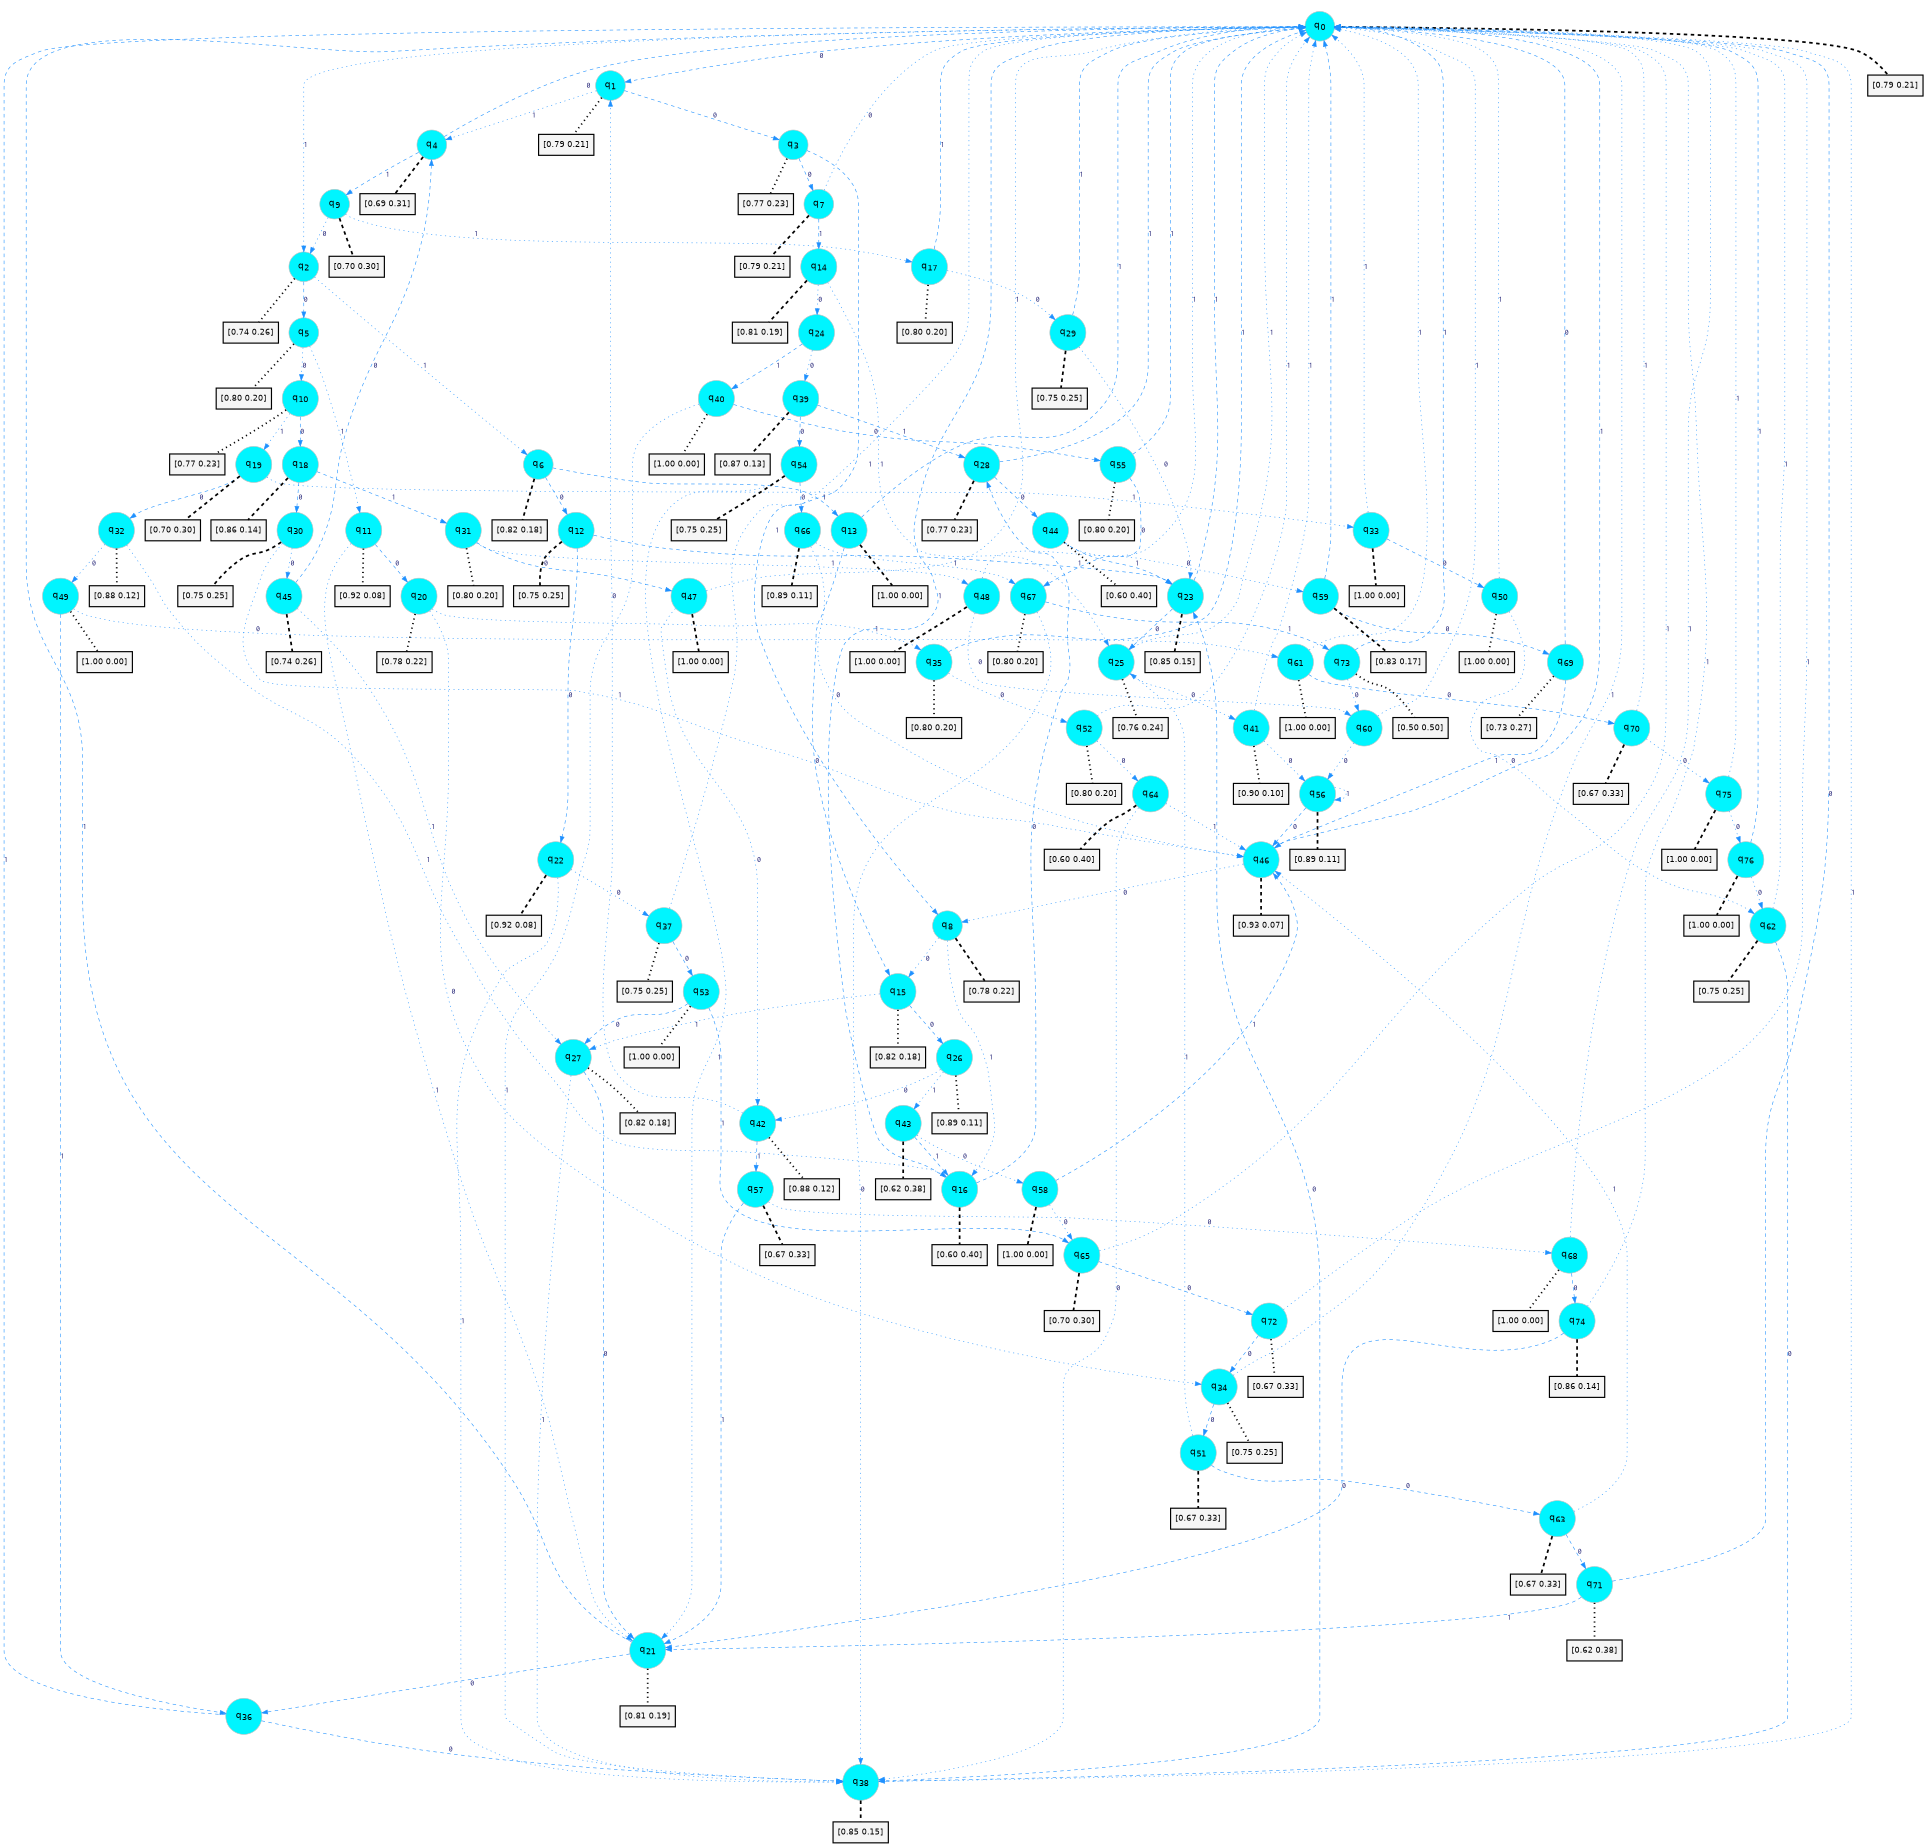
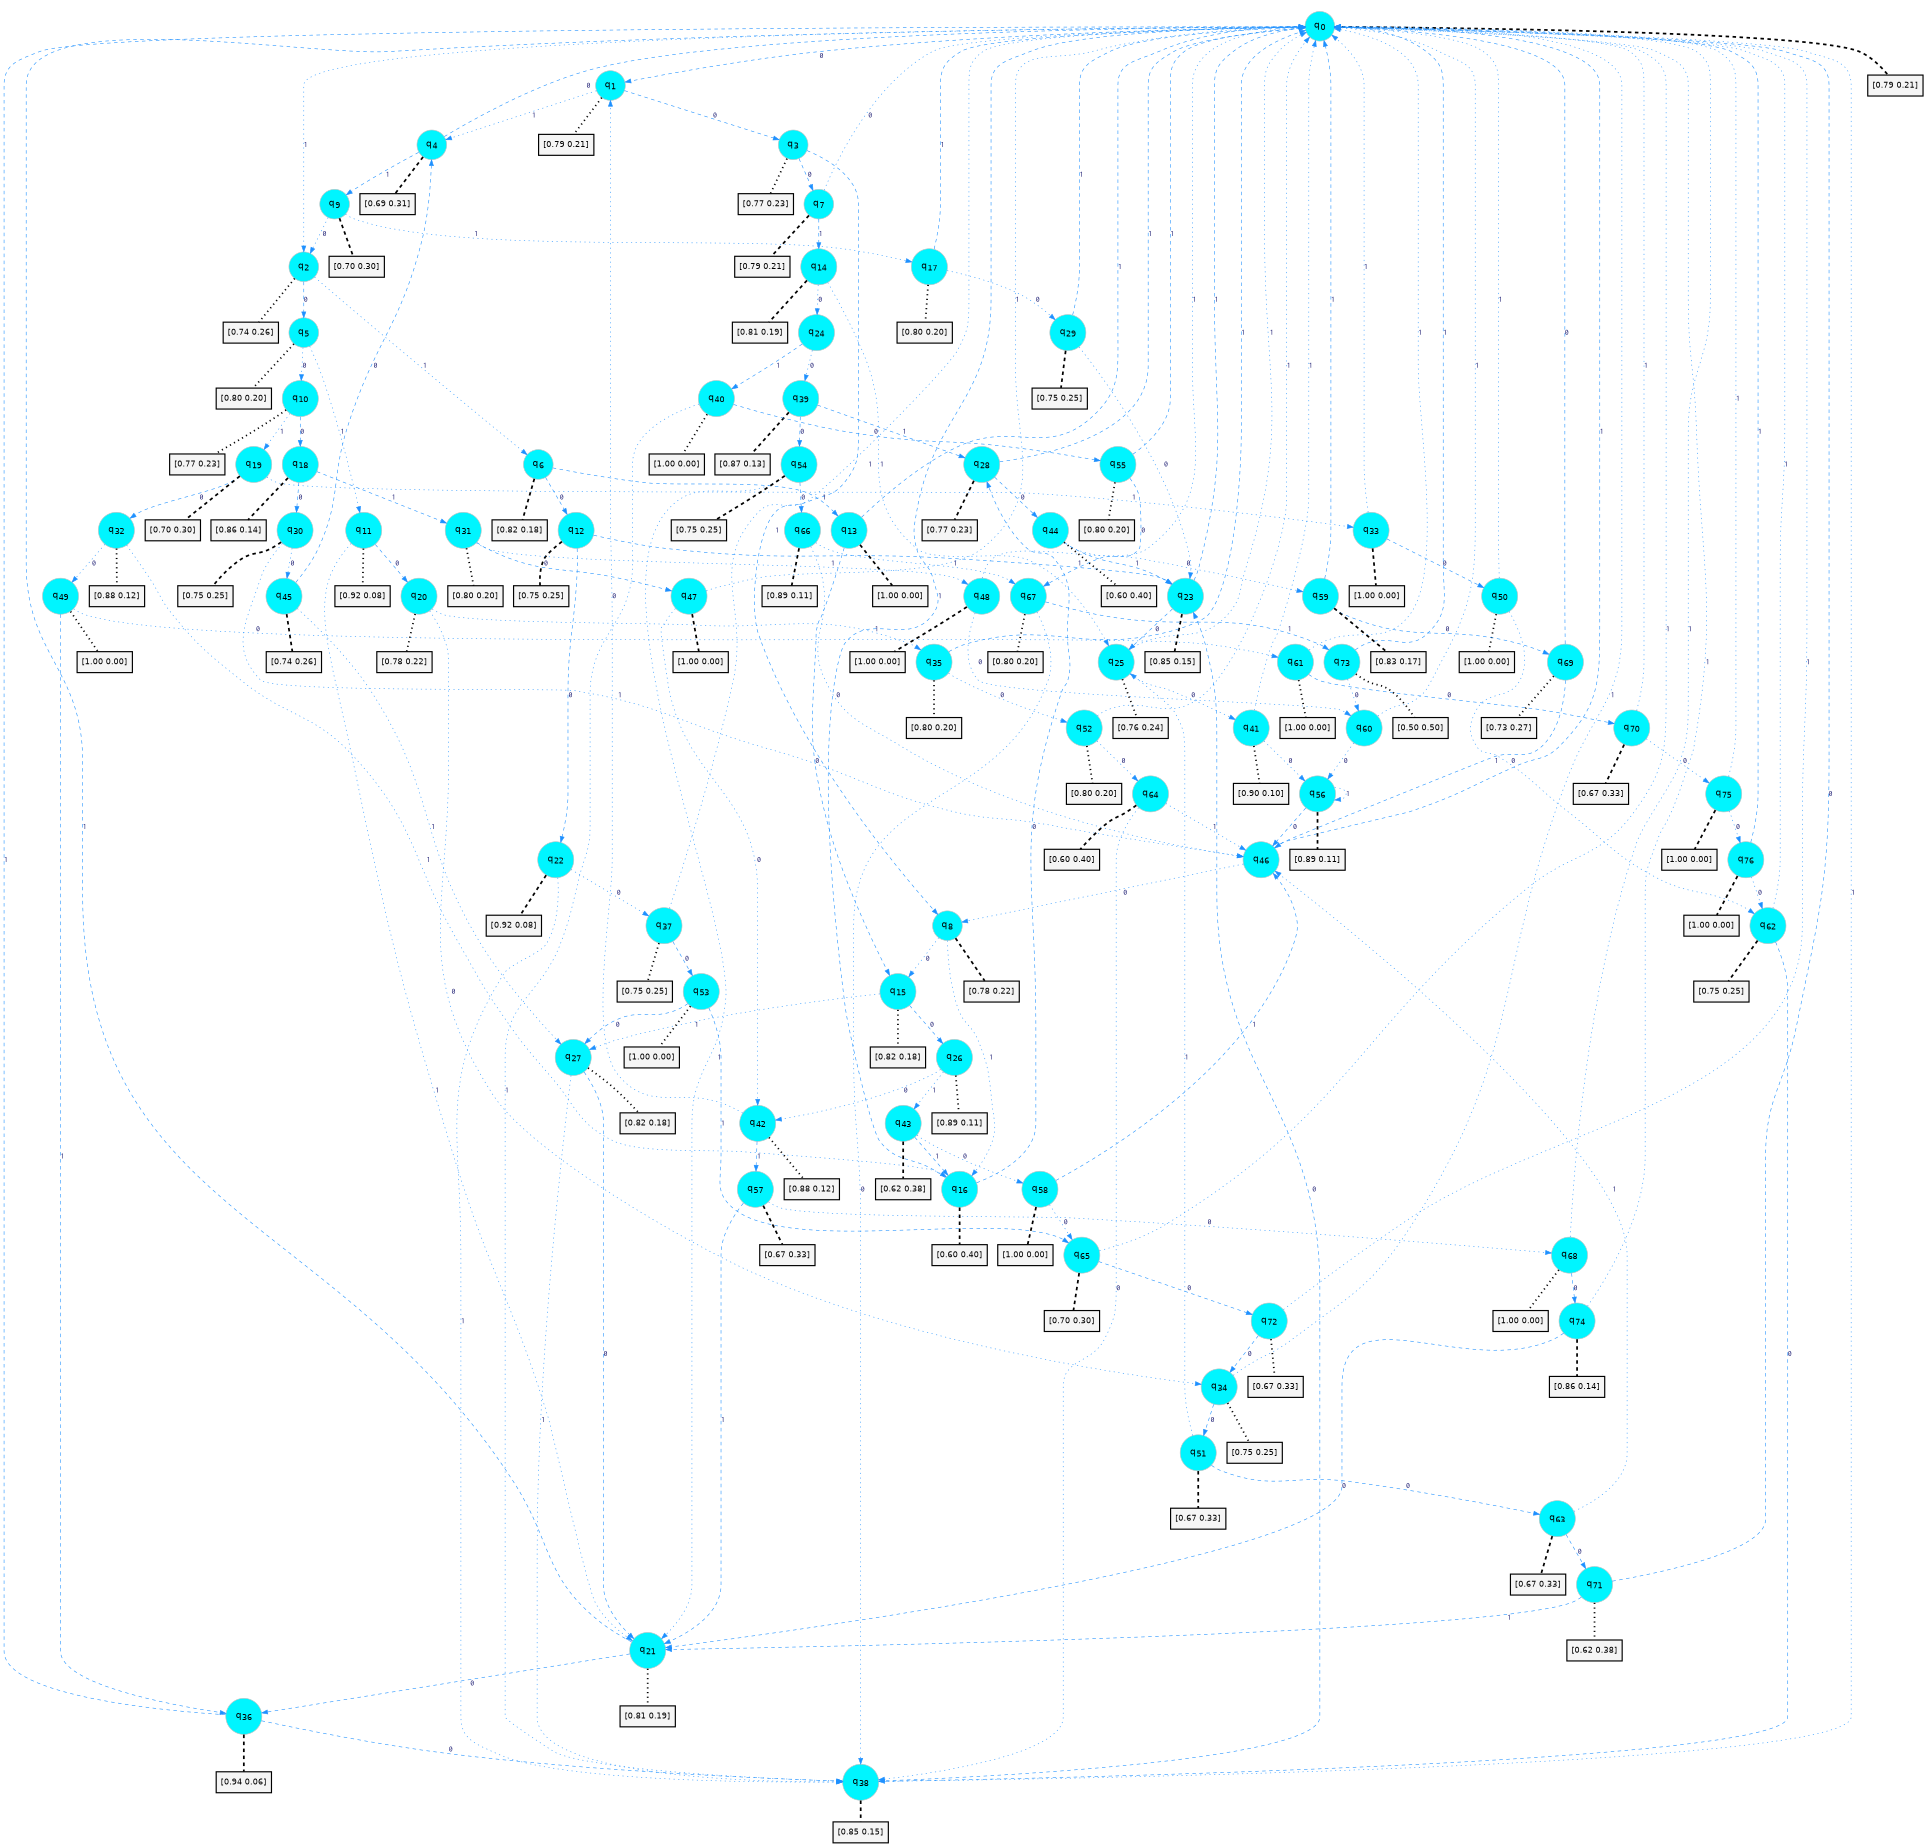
(1261, 926) -> none
none -> (244, 1782)
